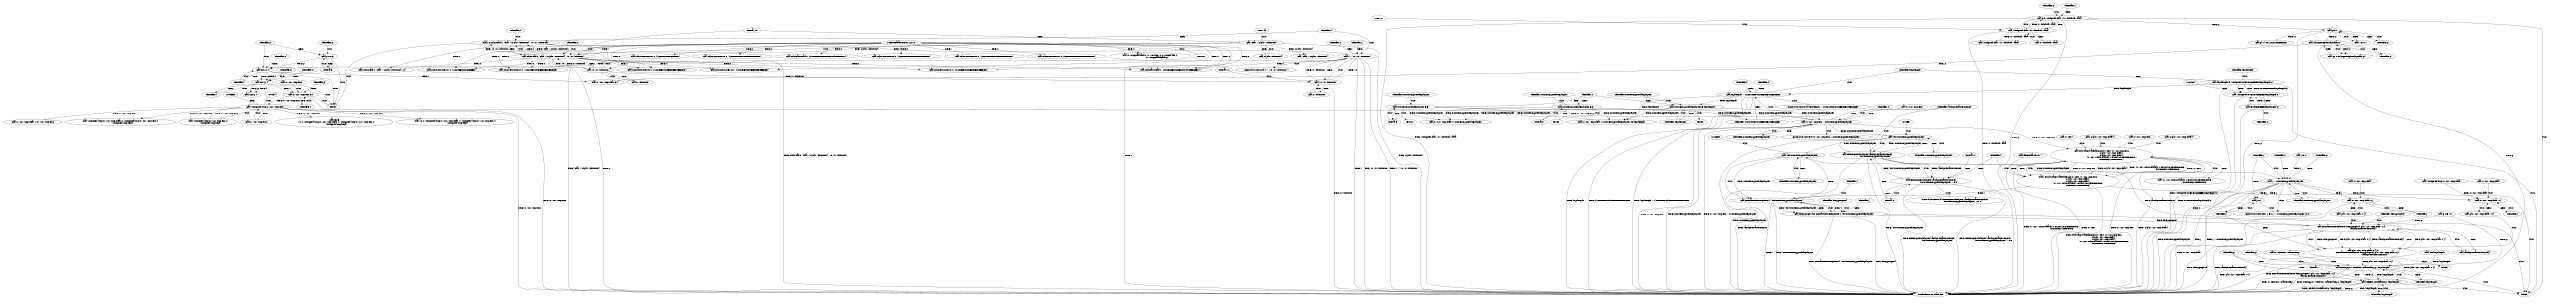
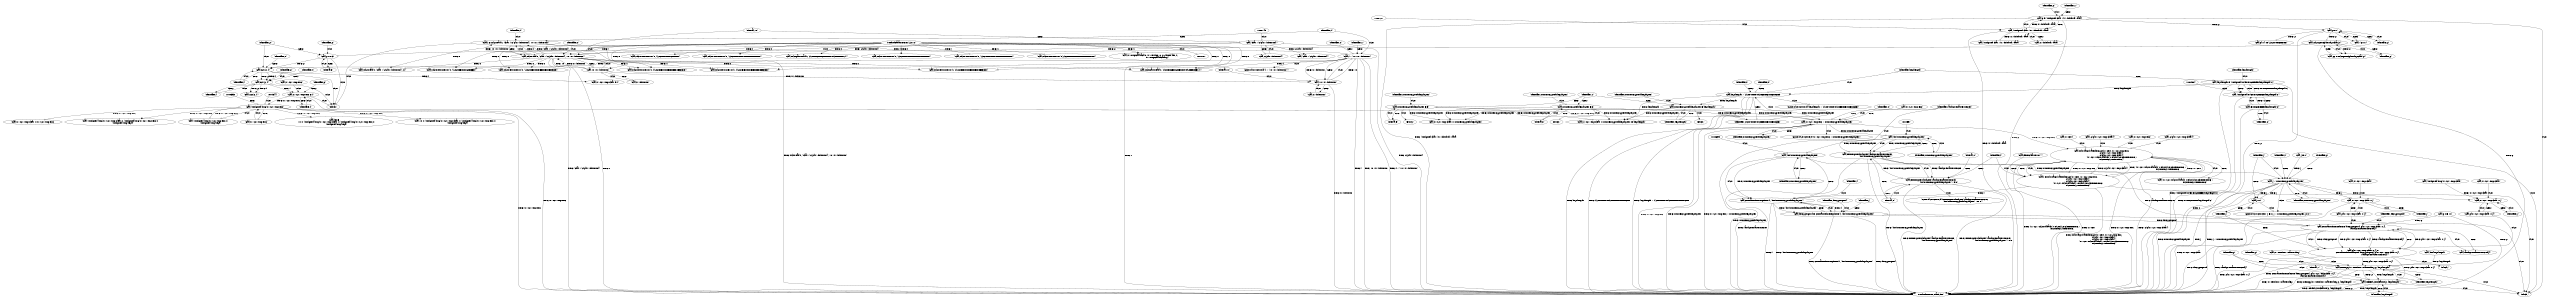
(1464, 74) -> (1323, 48)
none -> (2258, 114)
